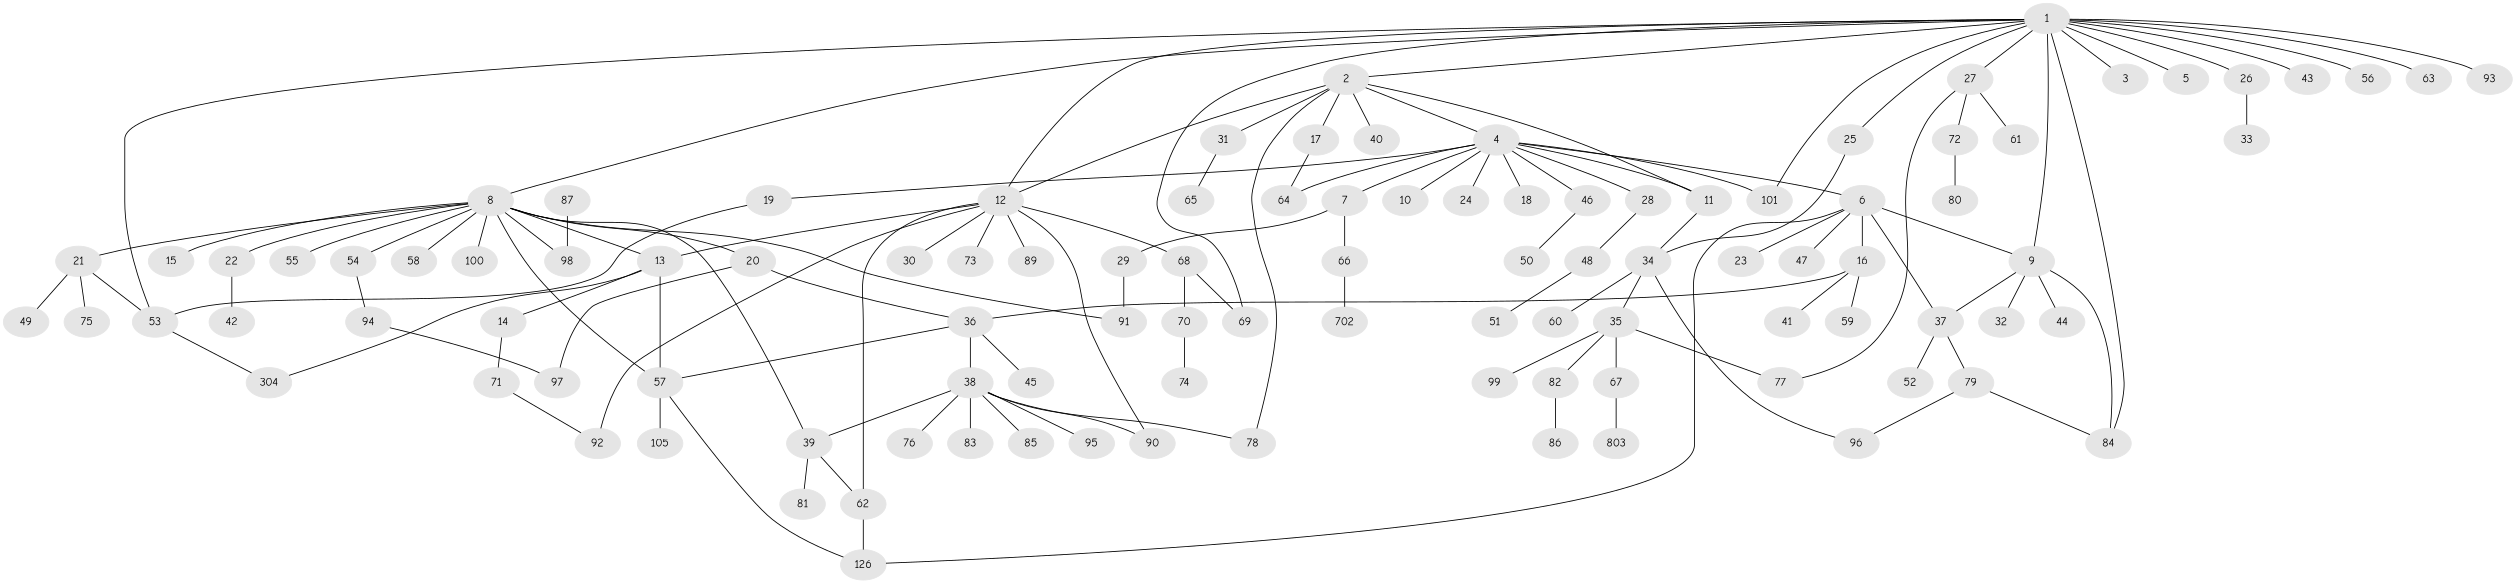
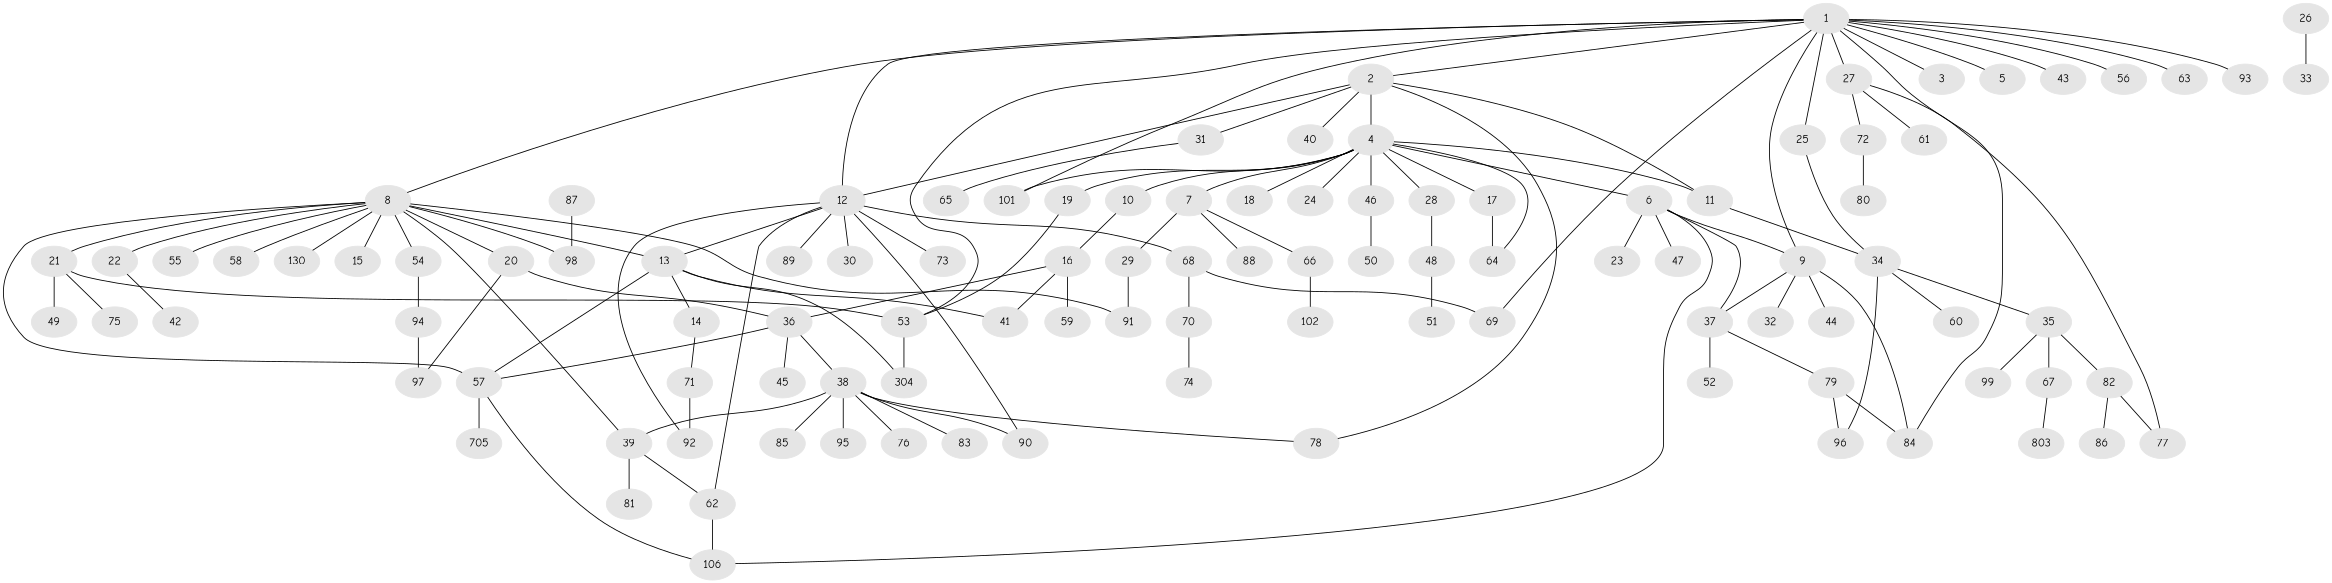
(2150, 43) -> none
(1331, 110) -> (1432, 170)
(1862, 231) -> (1102, 227)
(475, 261) -> (297, 261)
none -> (1250, 261)
none -> (833, 296)
(1345, 322) -> (1310, 322)
(1689, 349) -> (2136, 413)
(660, 443) -> (479, 443)
(863, 565) -> (713, 565)
